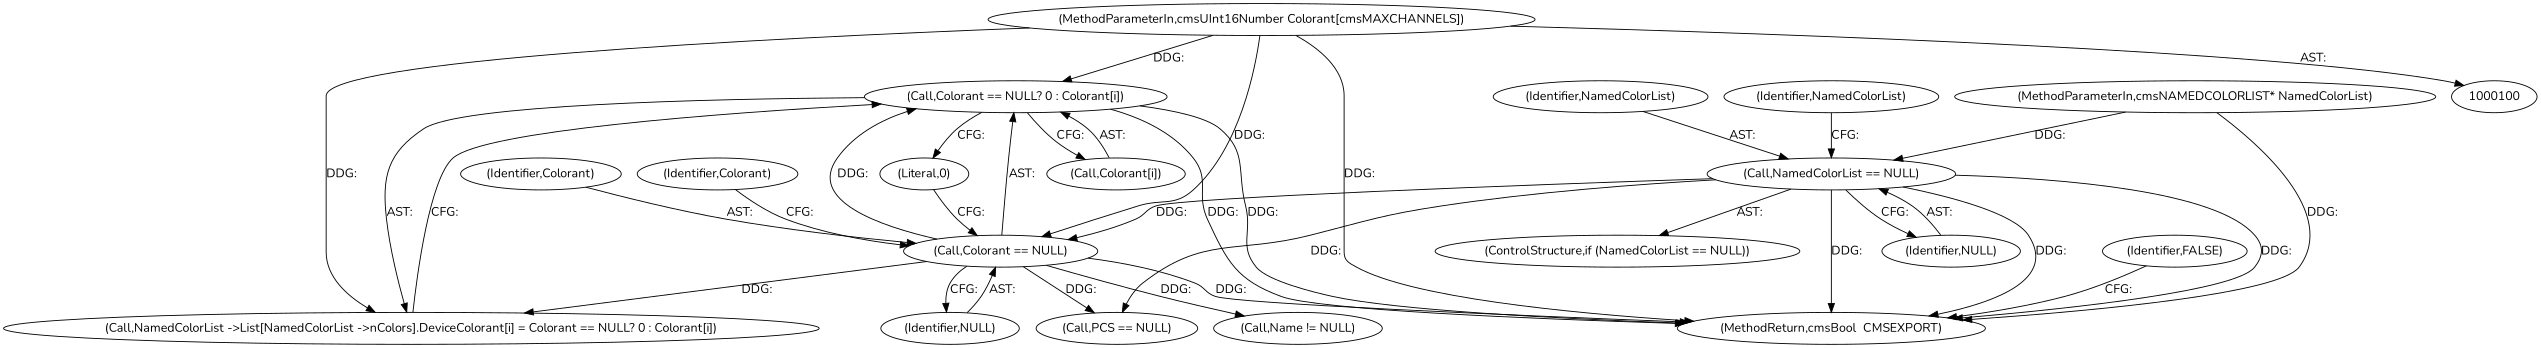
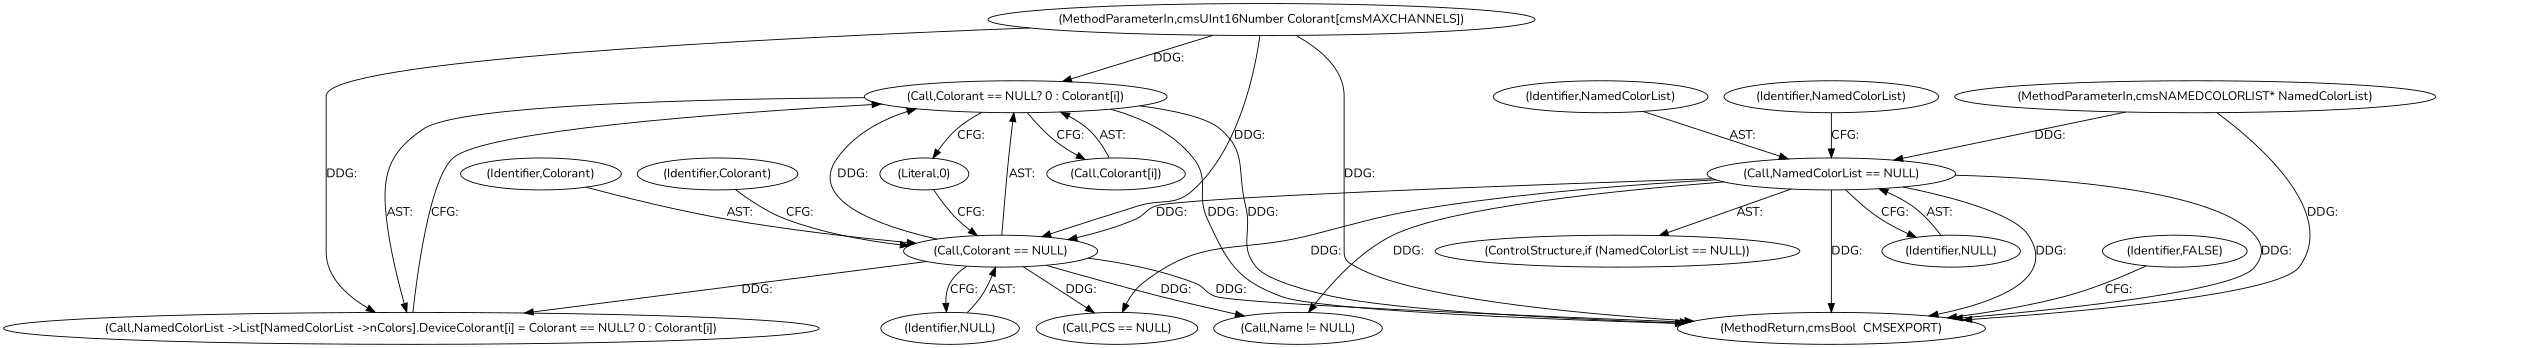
(2494, 97) -> none
none -> (1504, 207)
